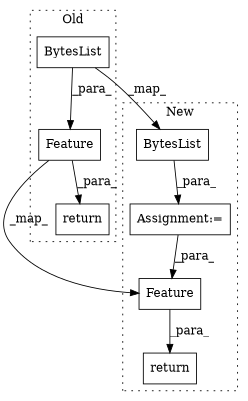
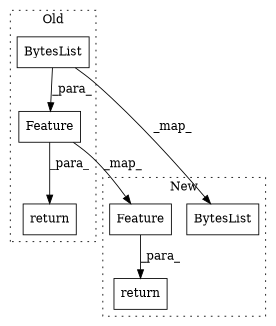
(180, 219) -> none
